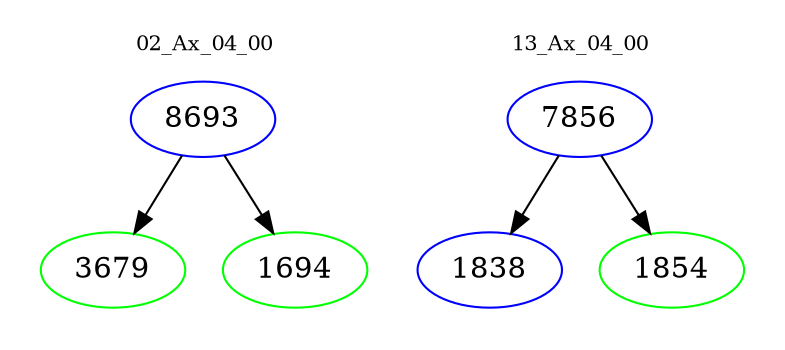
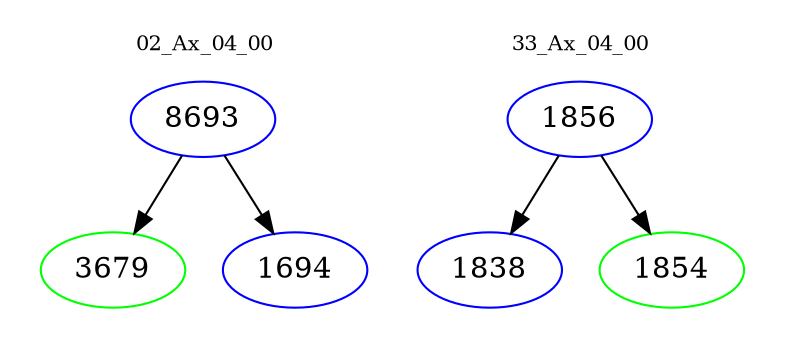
(581, 45) -> (581, 45)
(580, 119) -> (580, 119)
(295, 270) -> (295, 270)
